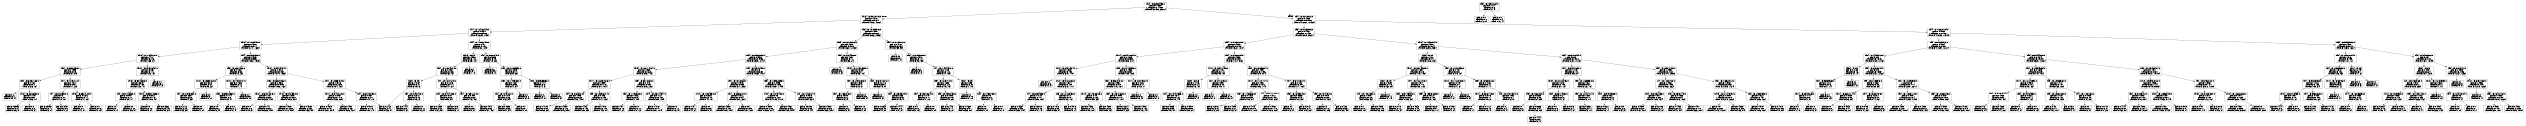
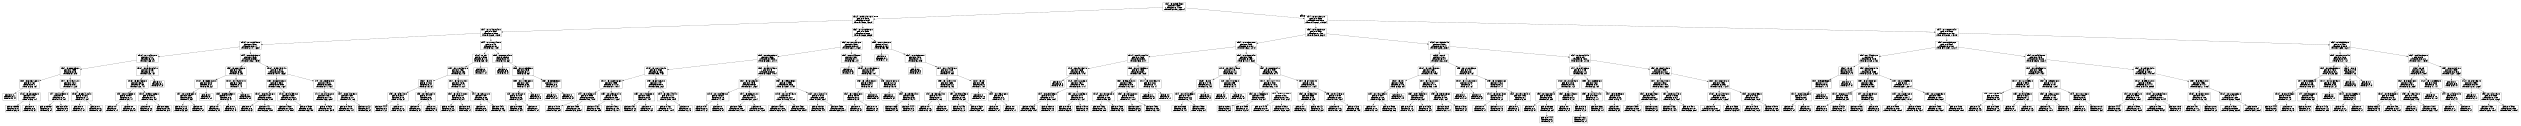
(398, 96) -> (426, 90)
(1605, 103) -> (1580, 114)
(346, 109) -> none
